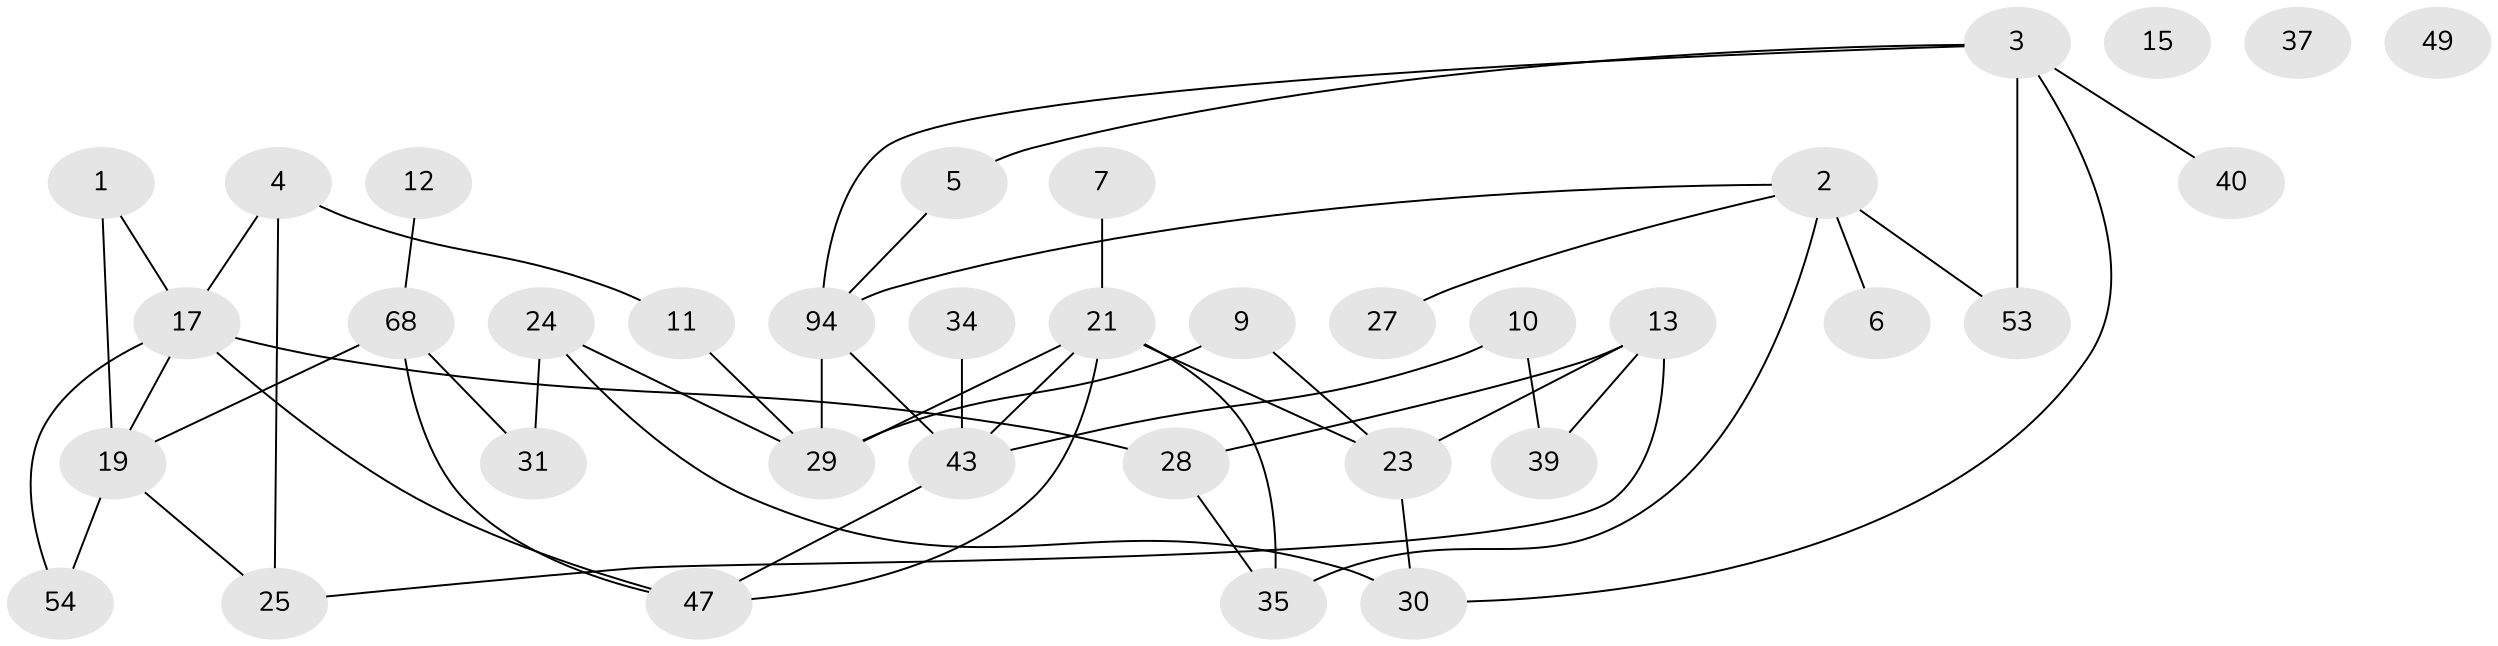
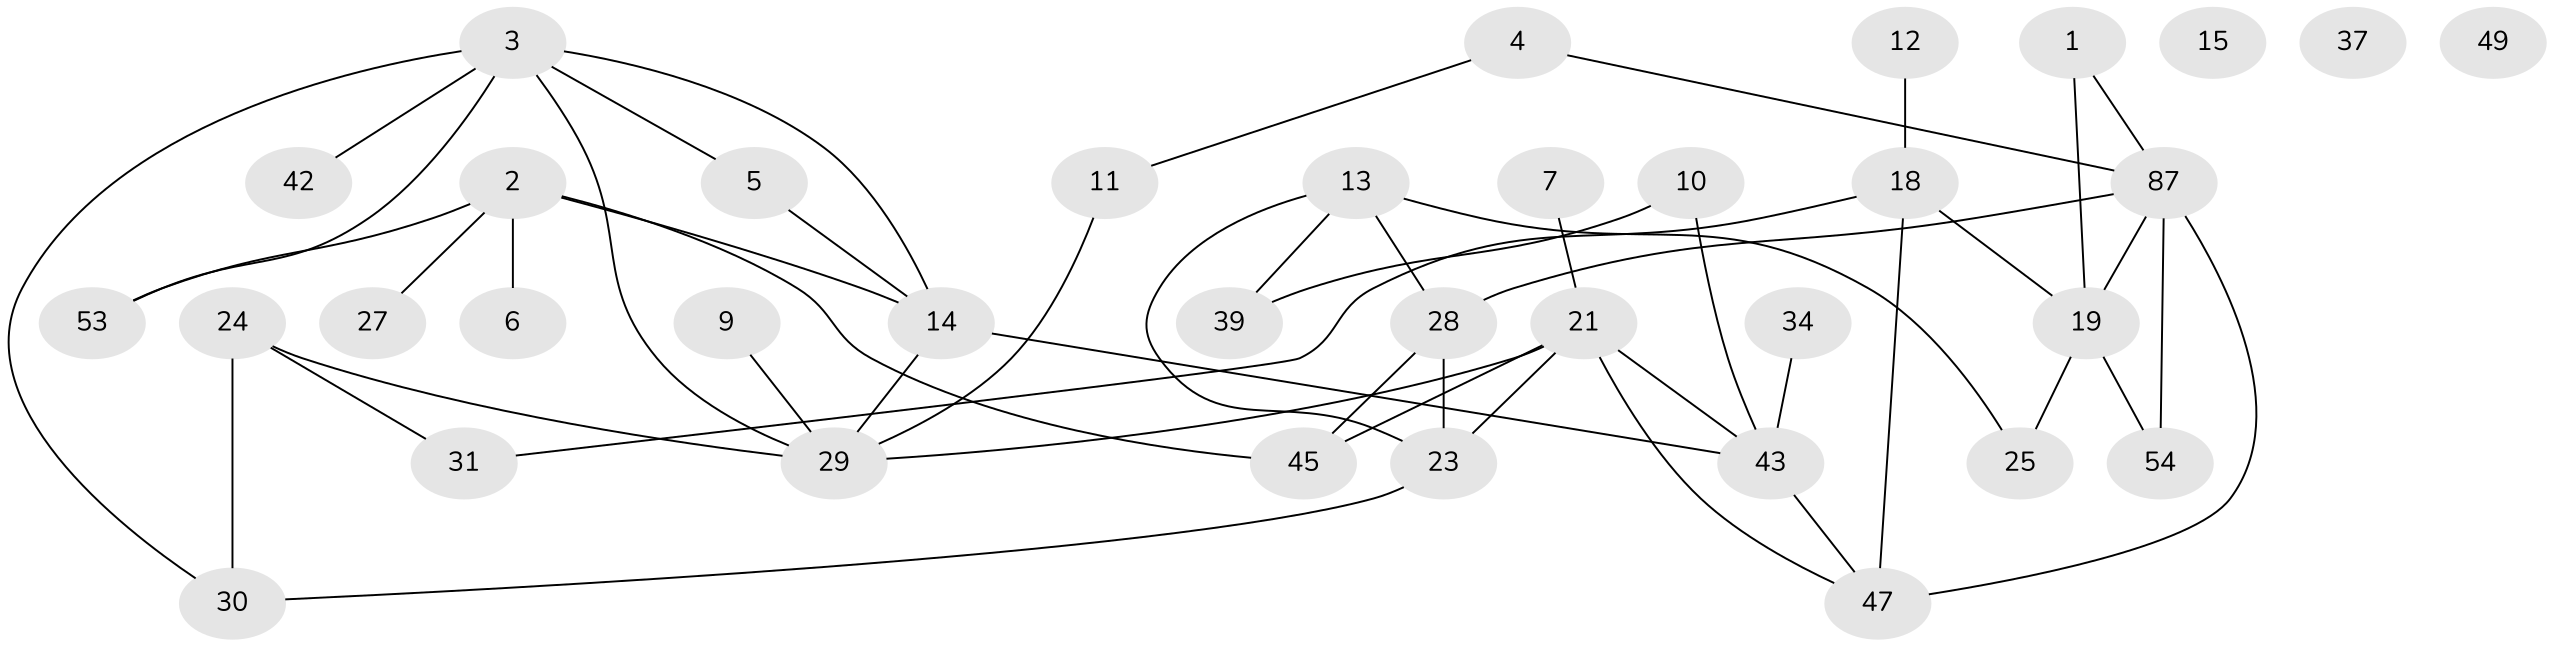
(2232, 183) -> (299, 183)
none -> (621, 292)
(187, 323) -> (2164, 183)
(401, 323) -> (1905, 183)
(822, 323) -> (941, 323)
(277, 367) -> none
(1308, 383) -> (1444, 394)
(1273, 604) -> (1303, 463)
